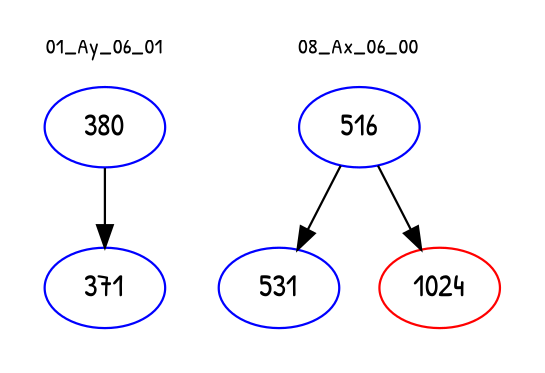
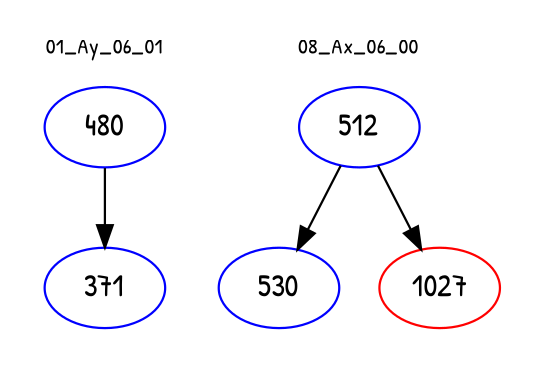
(105, 127) -> (105, 127)
(359, 127) -> (359, 127)
(279, 288) -> (279, 288)
(440, 288) -> (440, 288)
